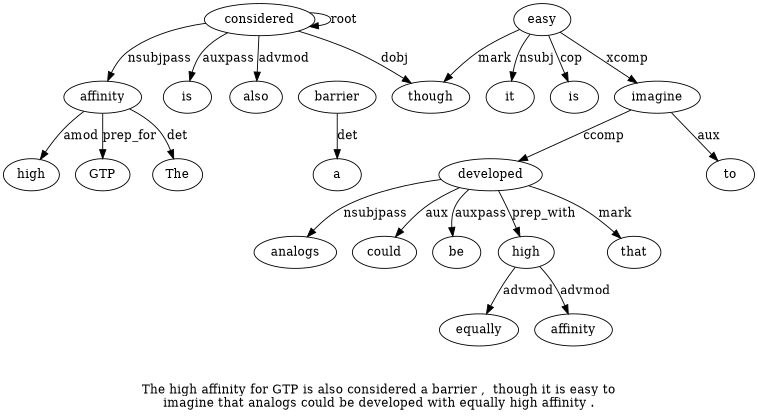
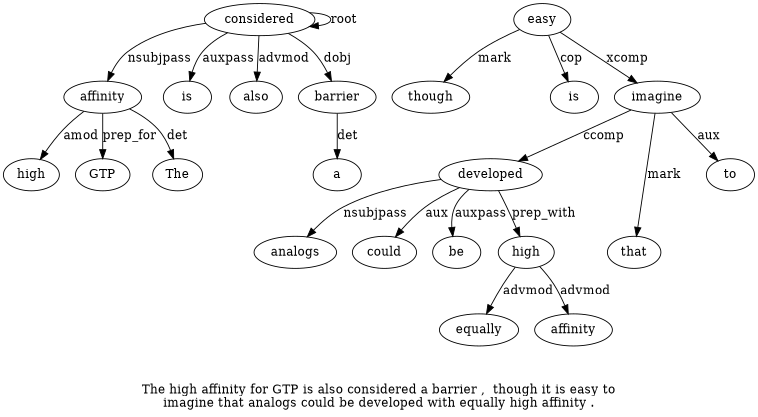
(353, 51) -> (311, 50)
(510, 97) -> none
(574, 204) -> (646, 170)
